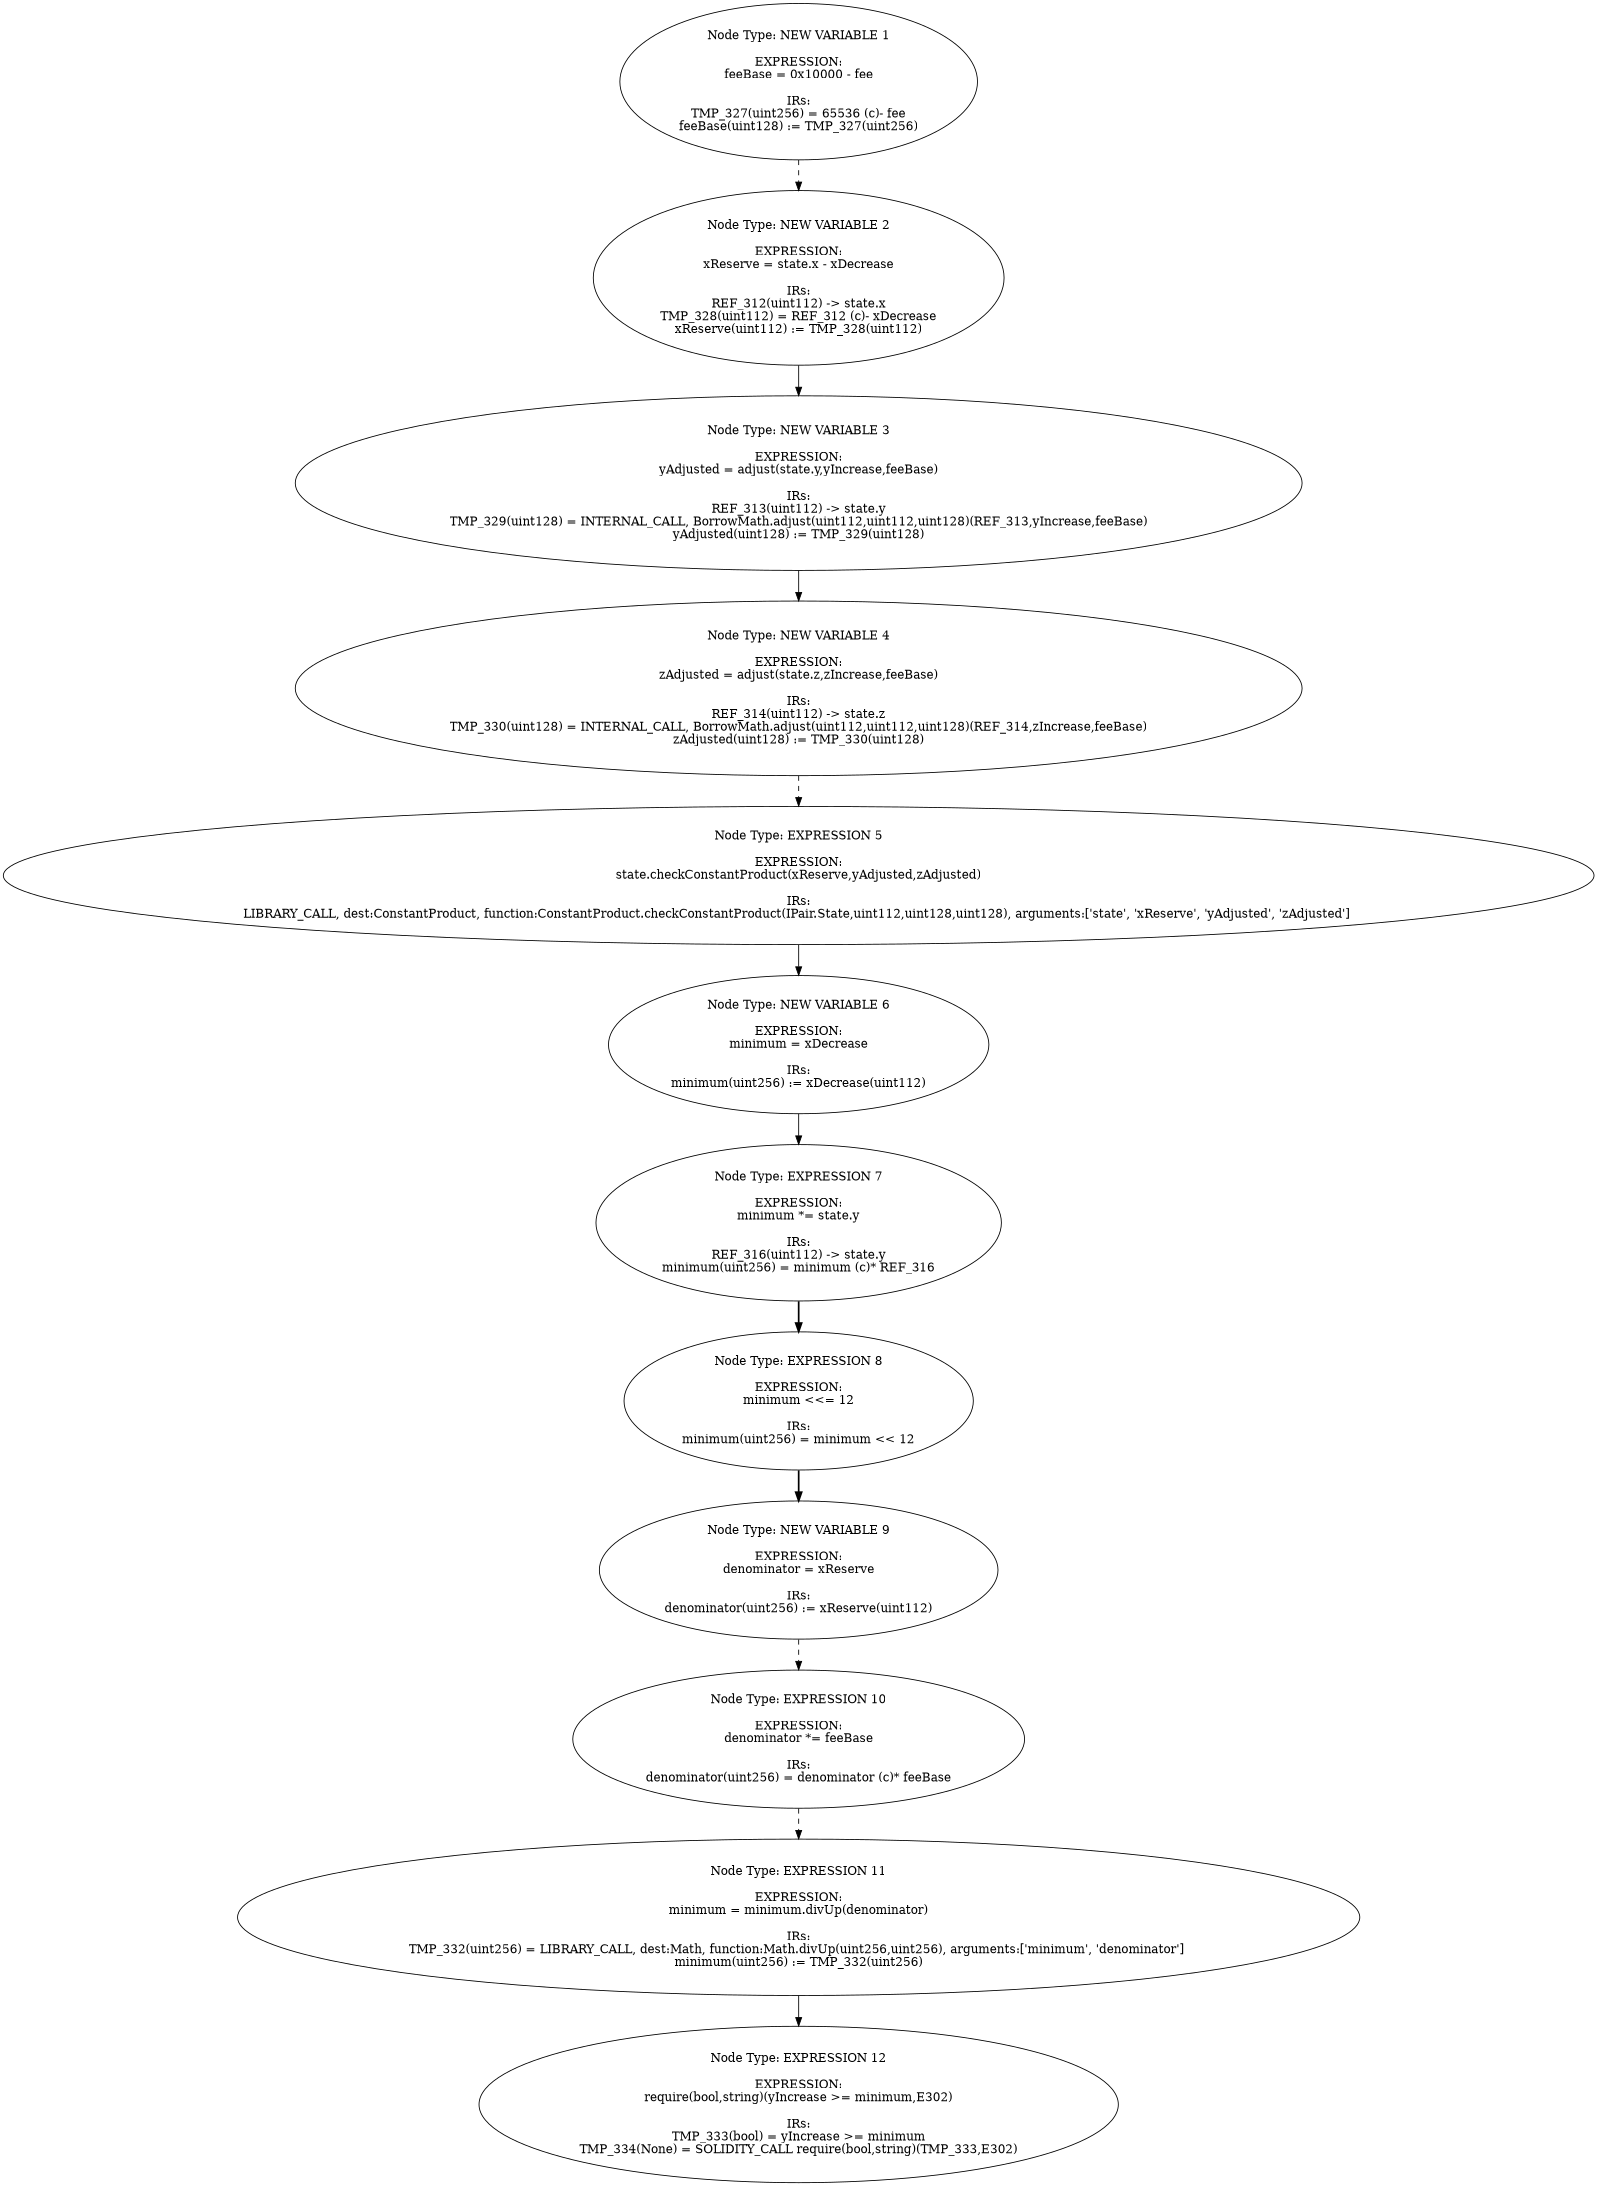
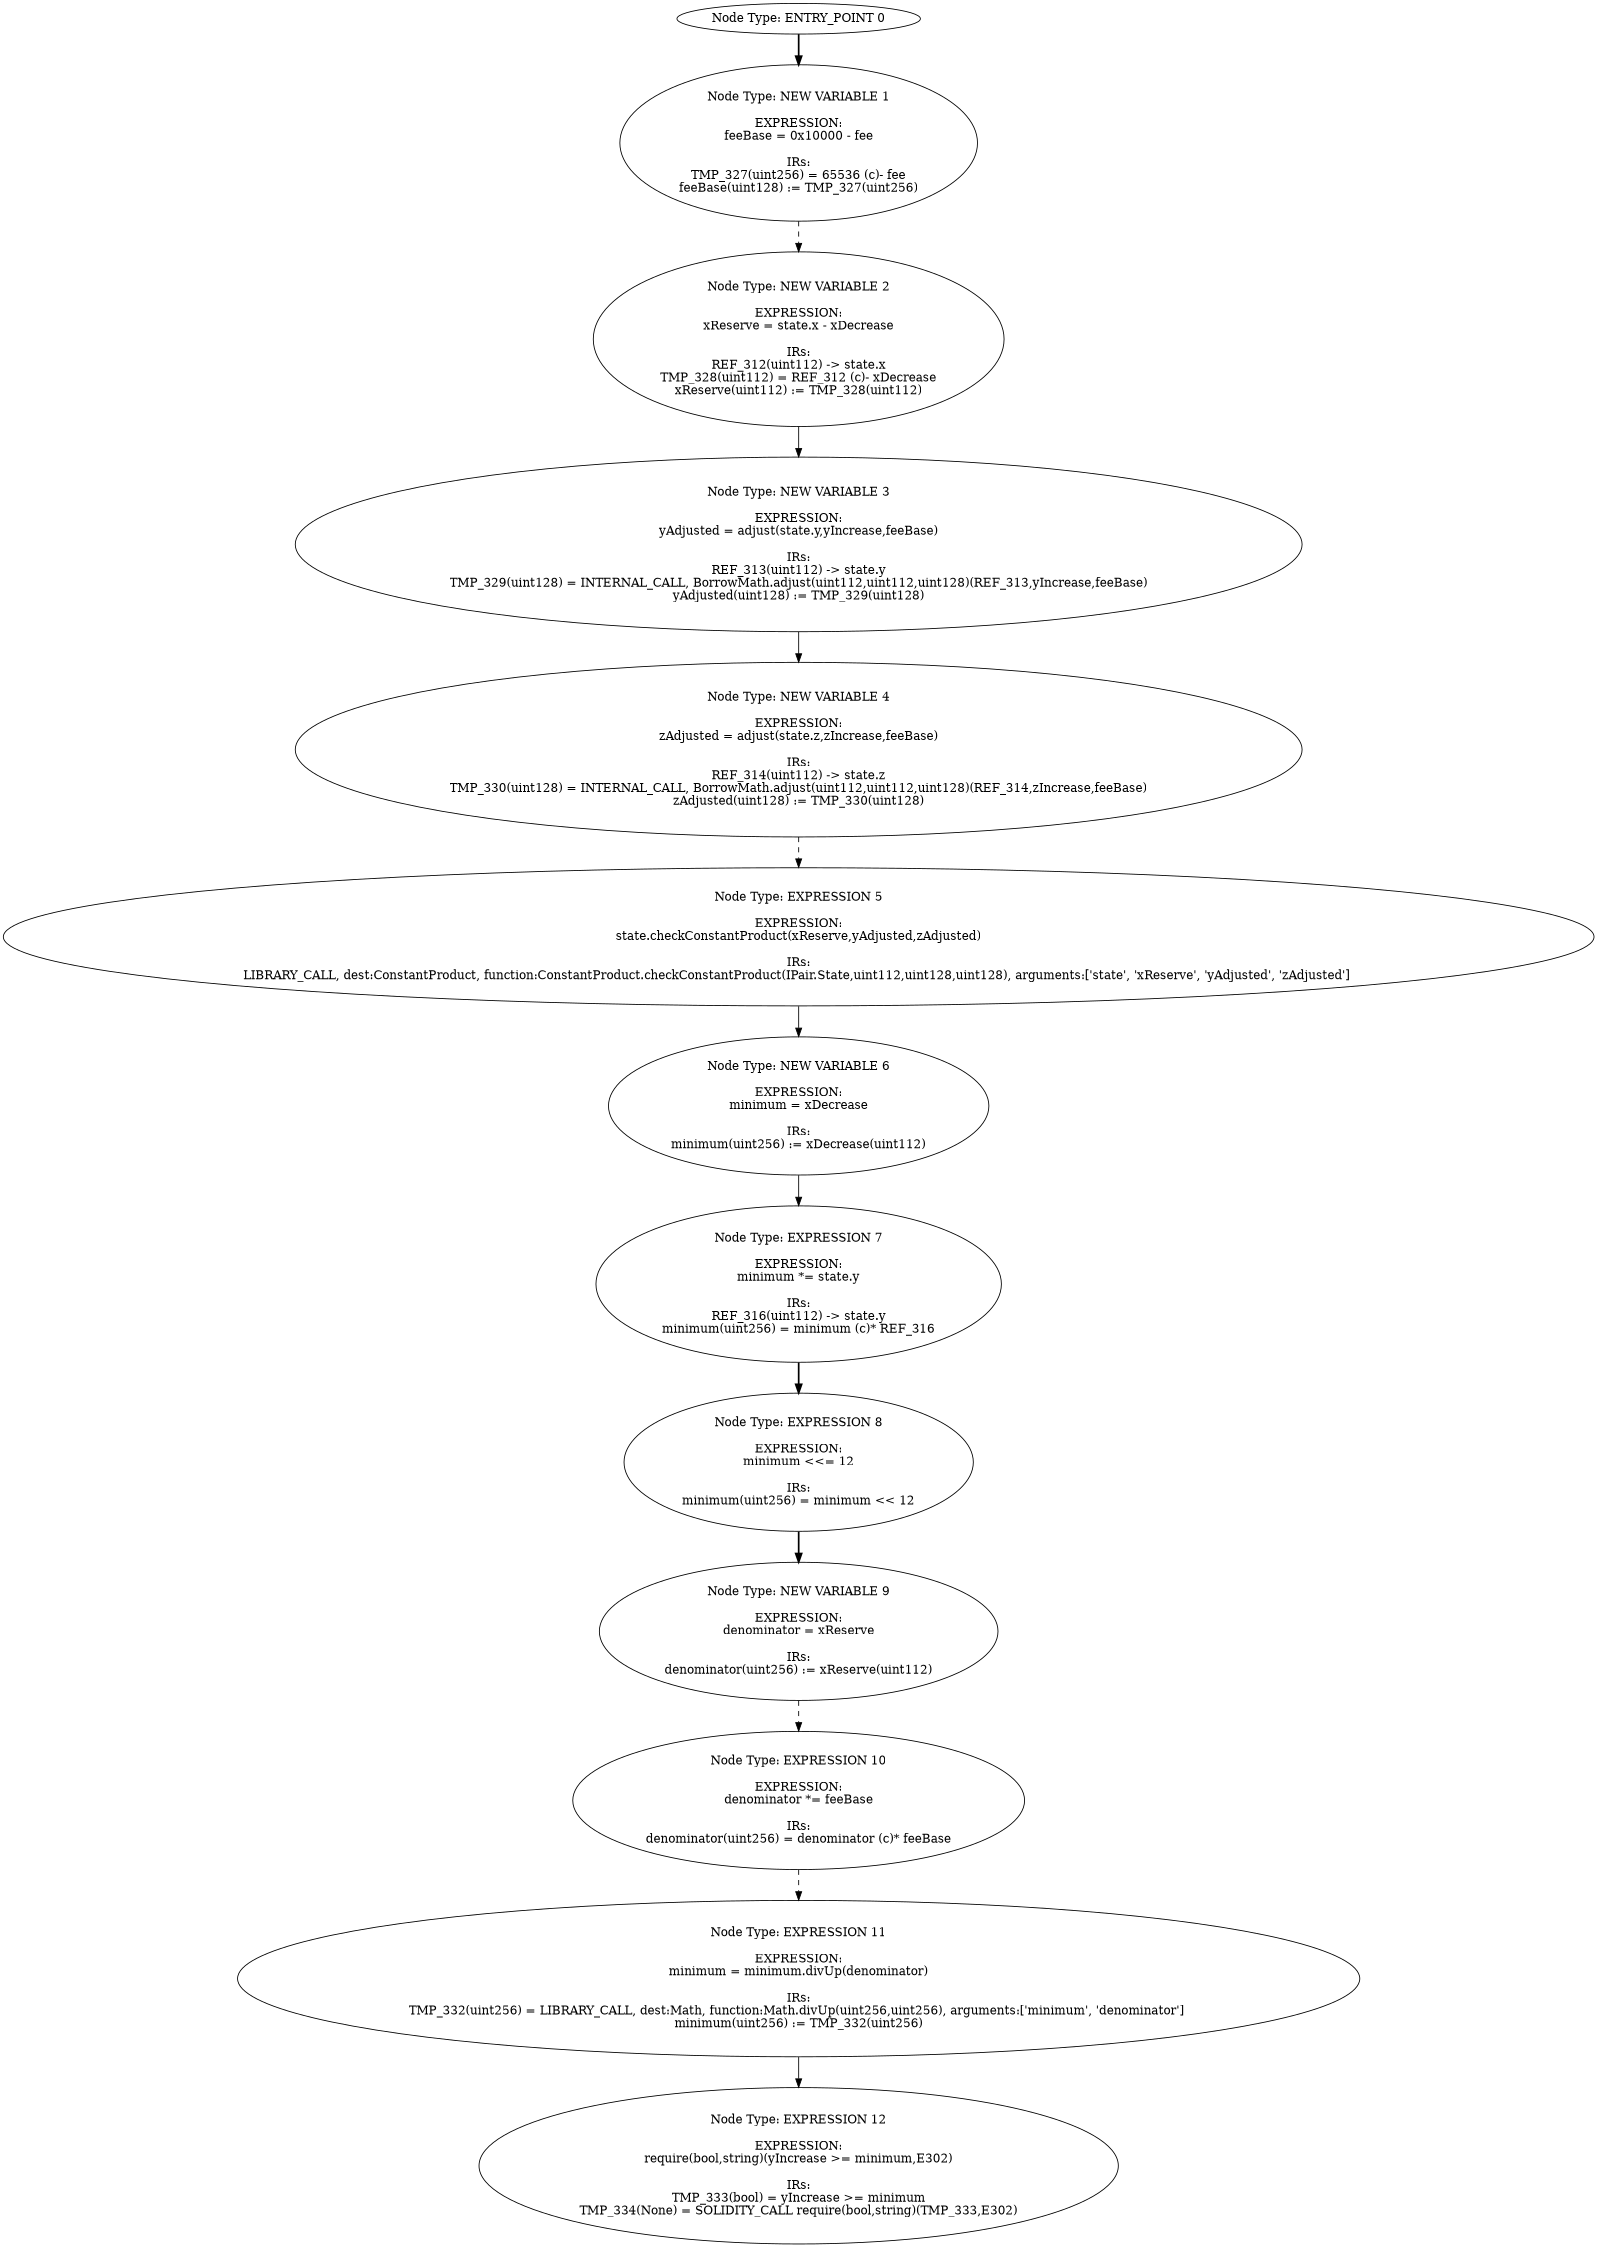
none -> (799, 19)
